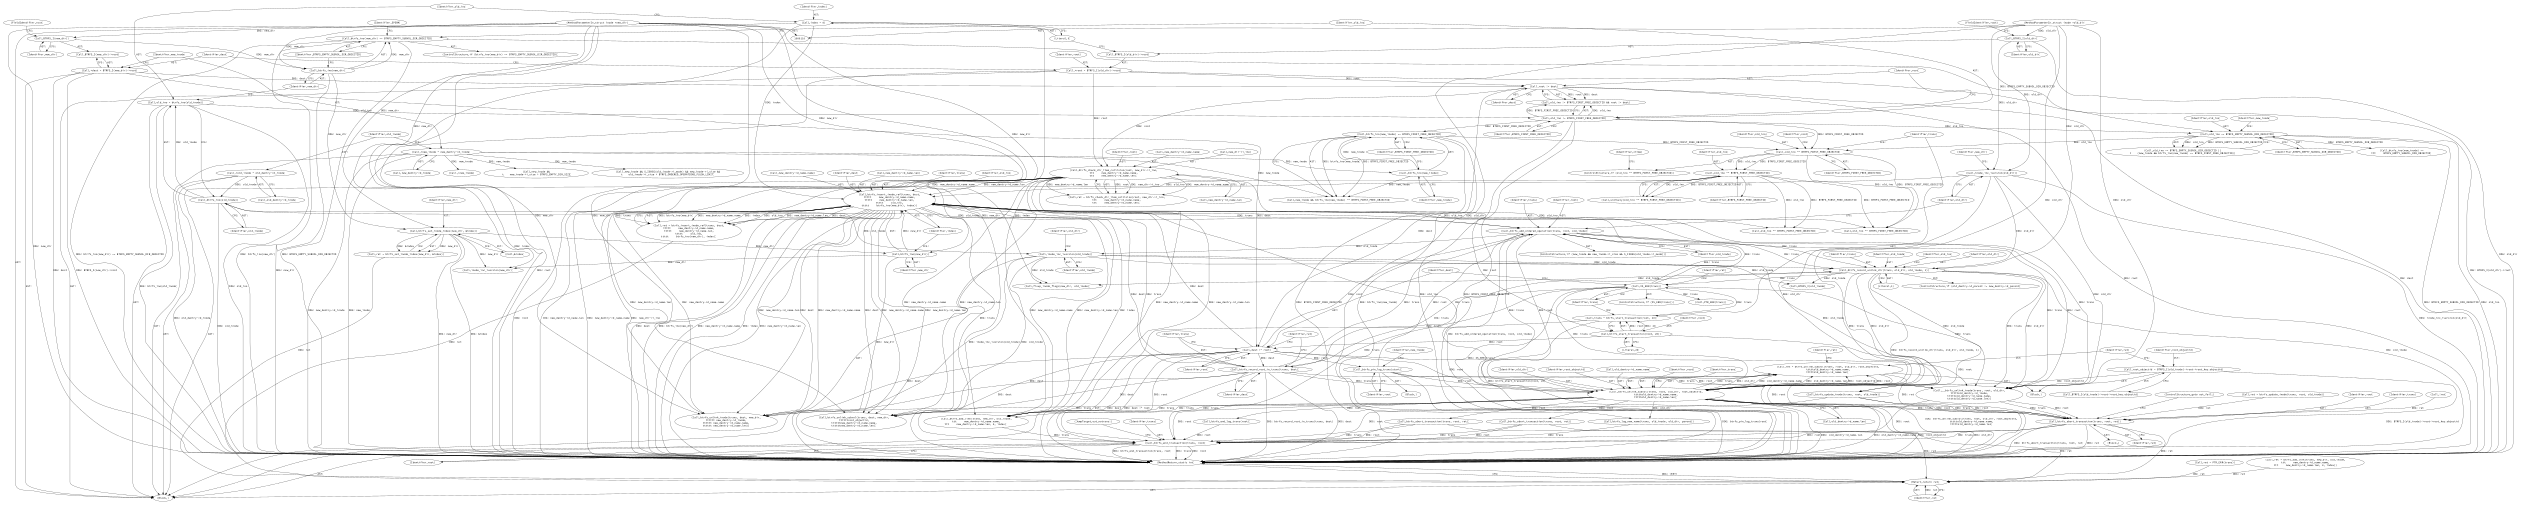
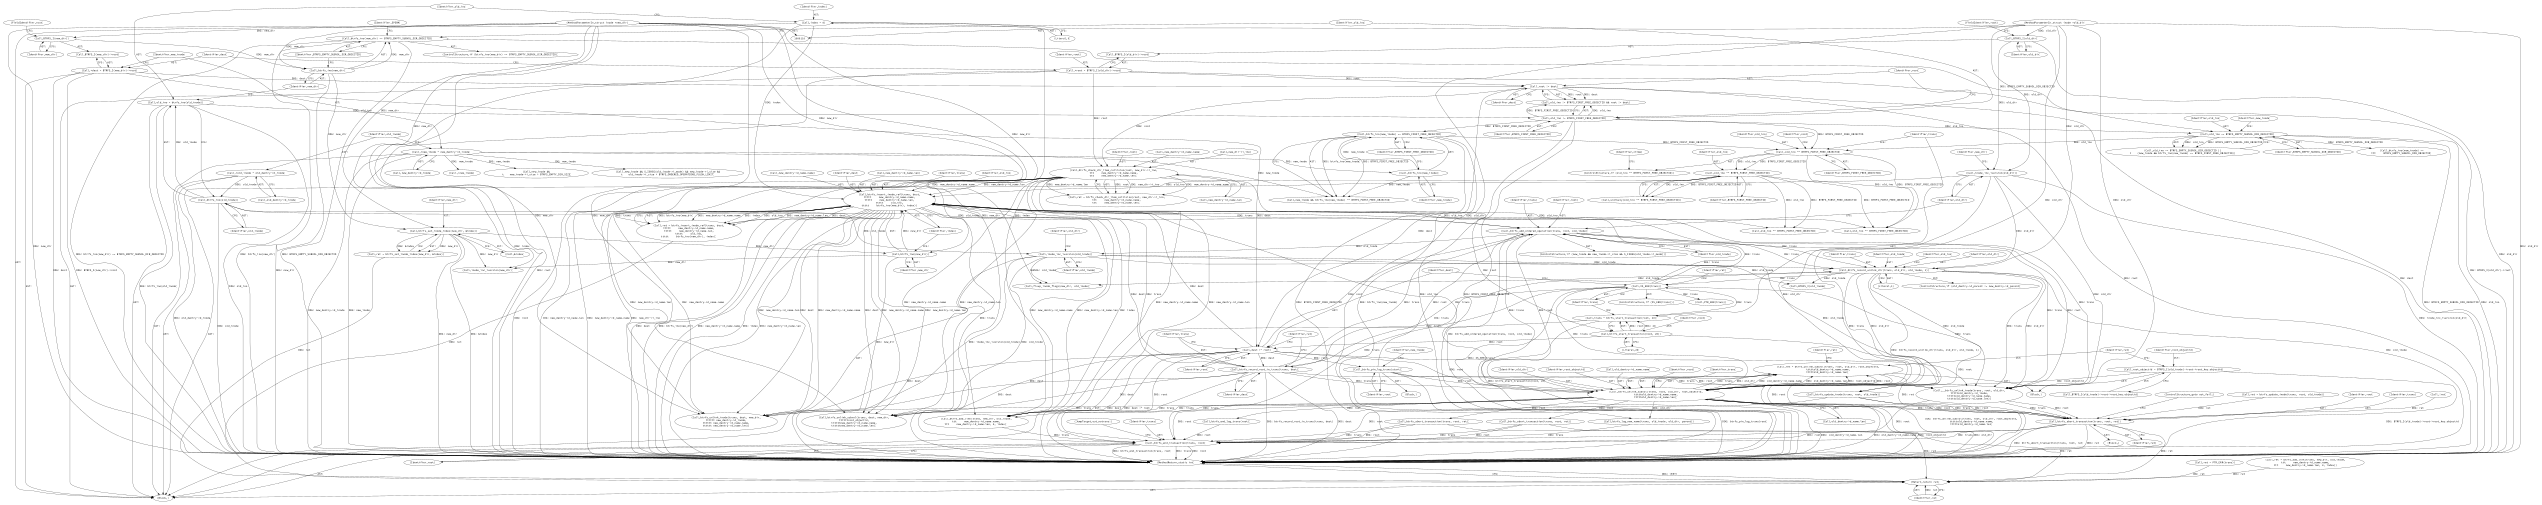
(1093, 46) -> (1108, 62)
(1043, 270) -> (1043, 270)
none -> (2520, 420)
